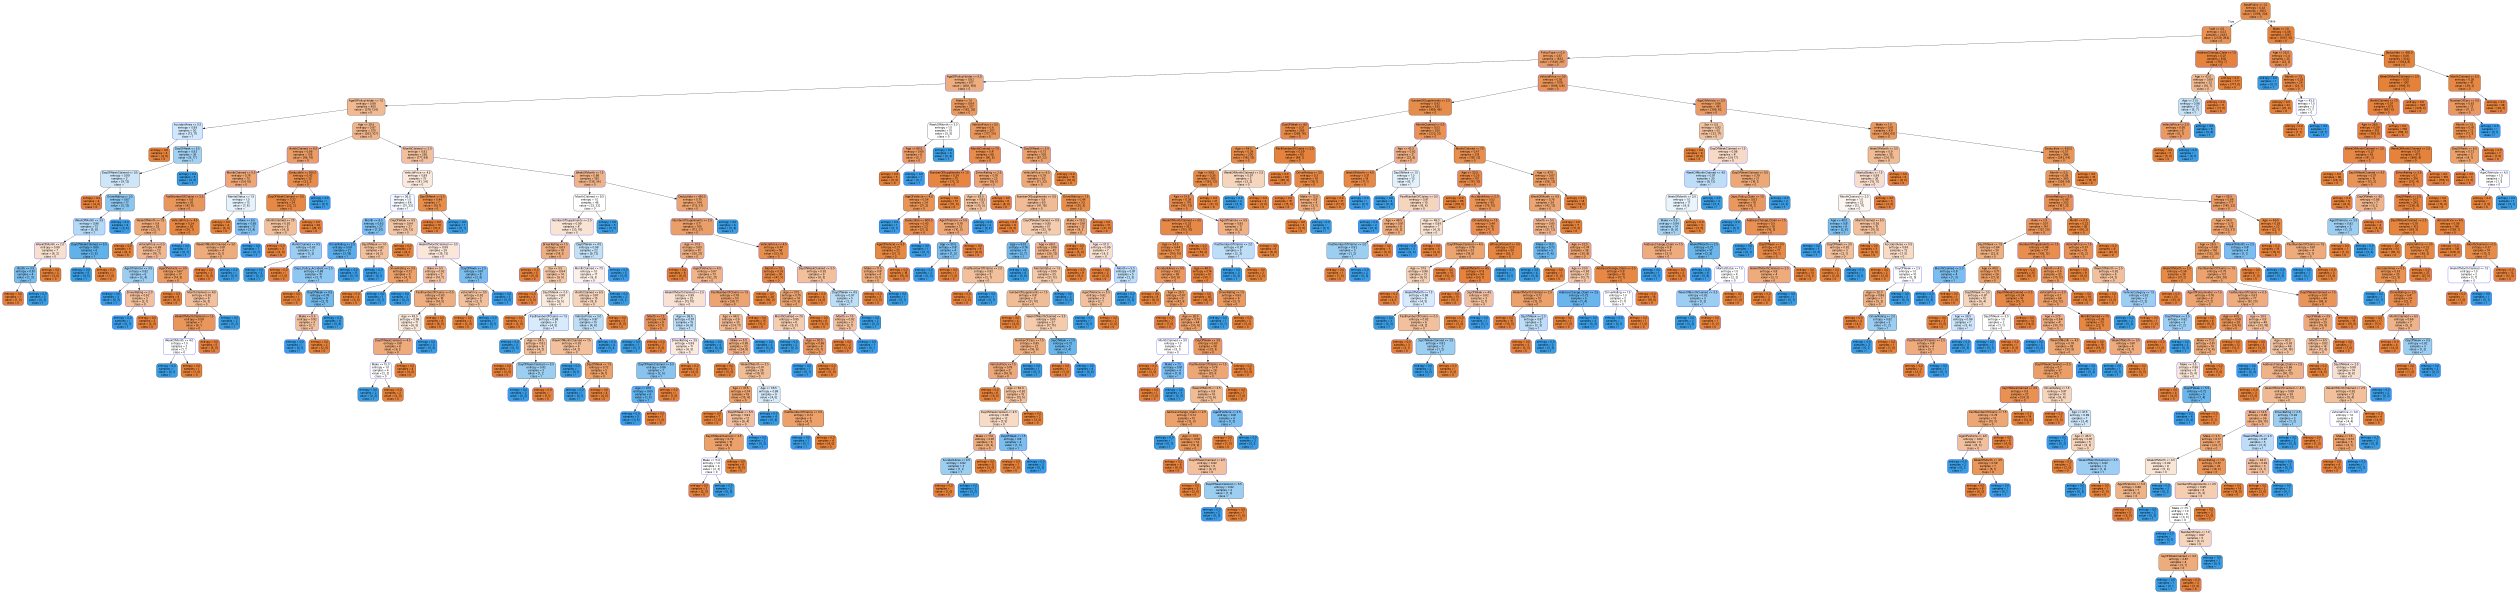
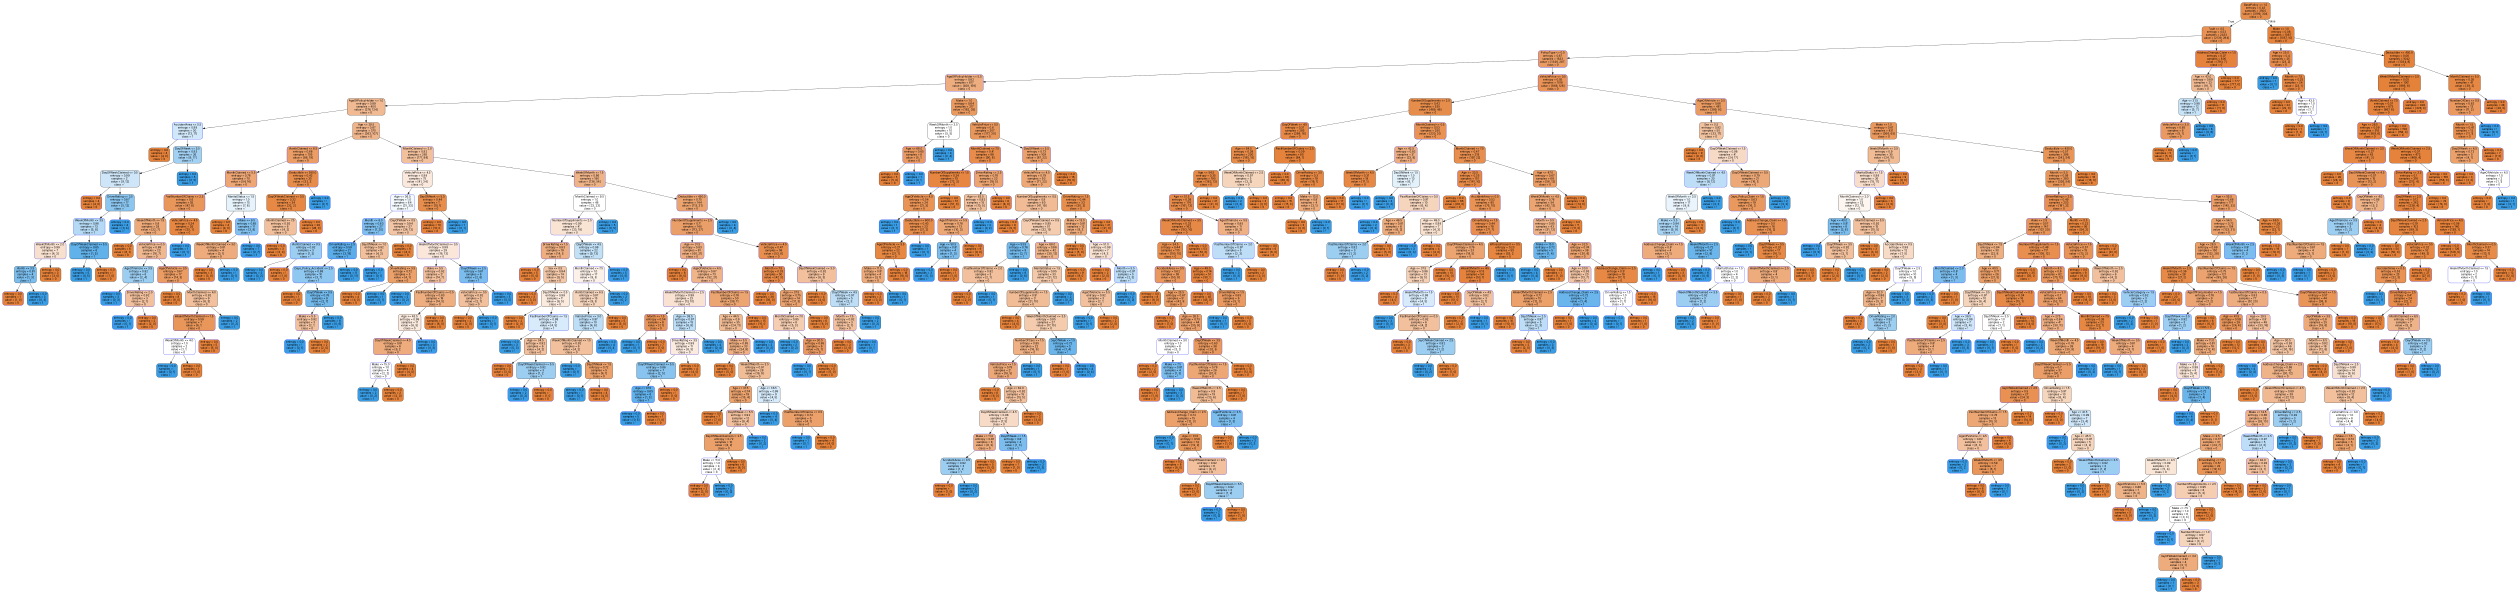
(765, 299) -> (765, 299)
